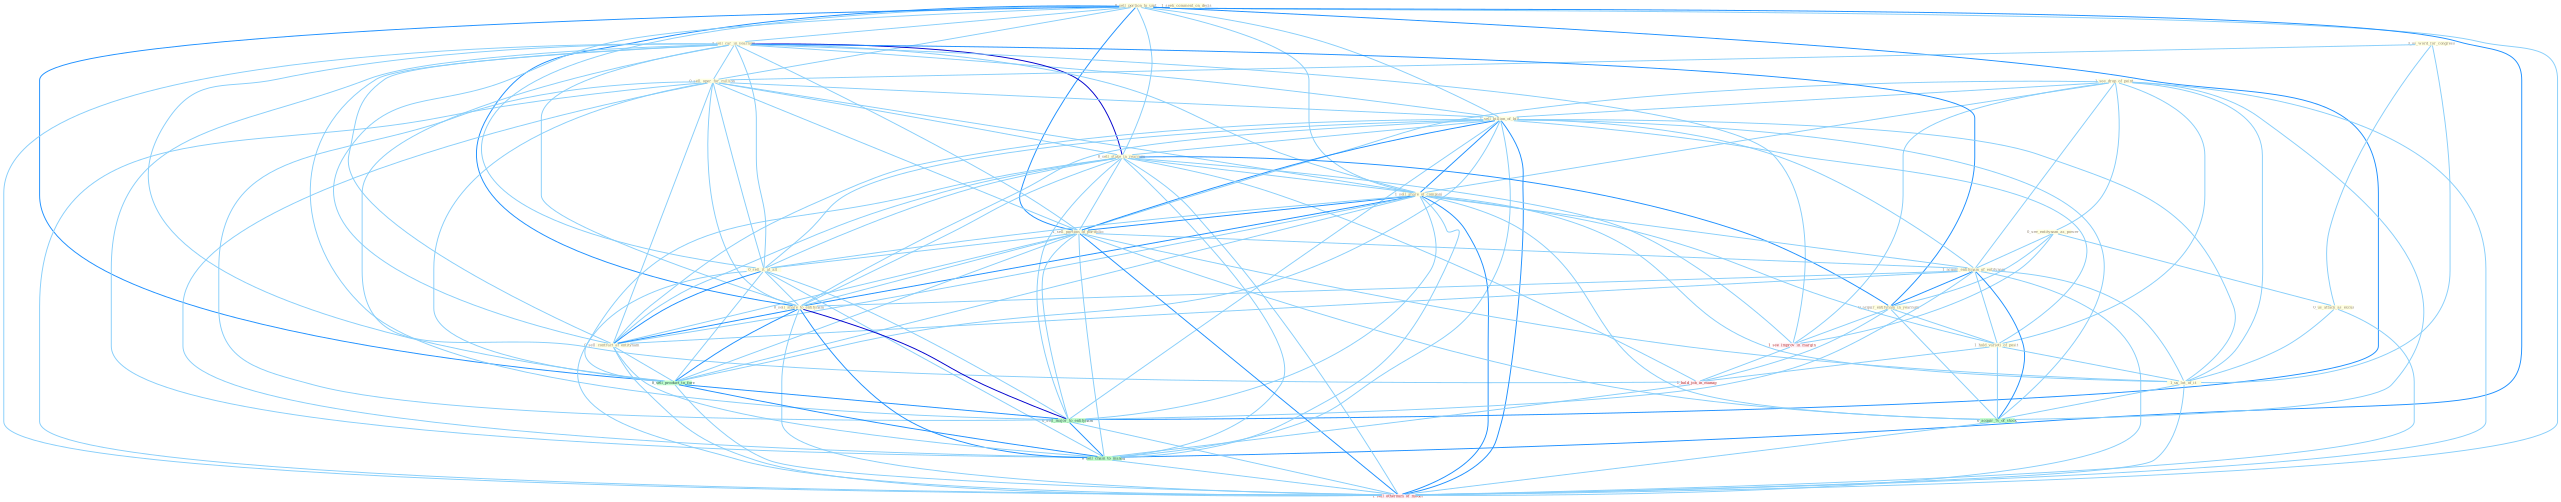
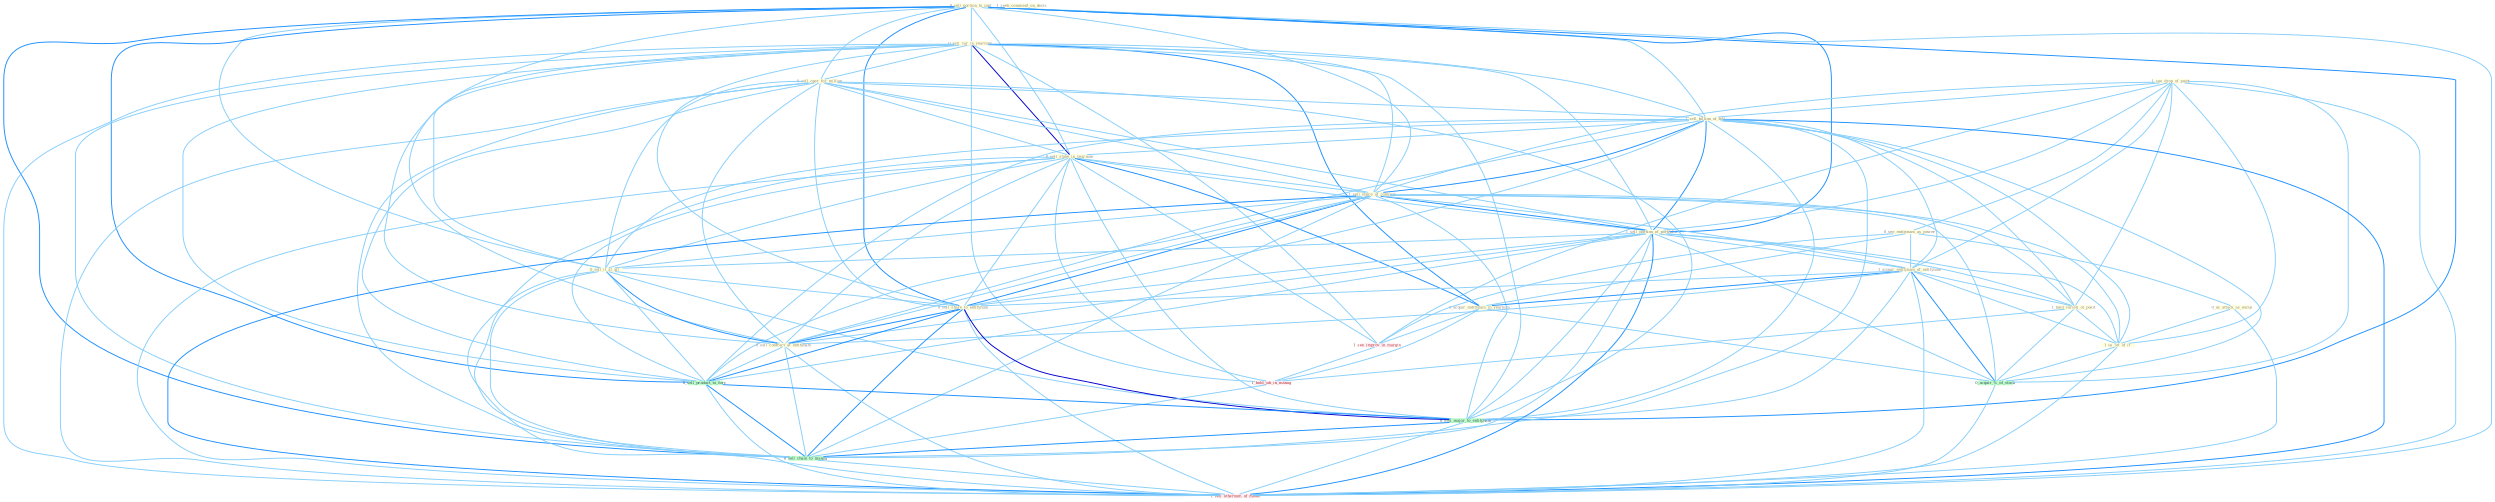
(2432, 43) -> none
(1928, 321) -> (1871, 257)
